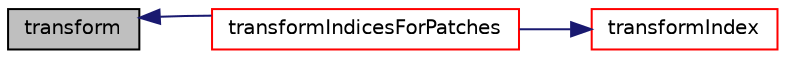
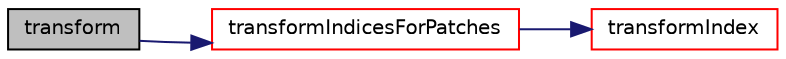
(186, 16) -> (165, 42)
